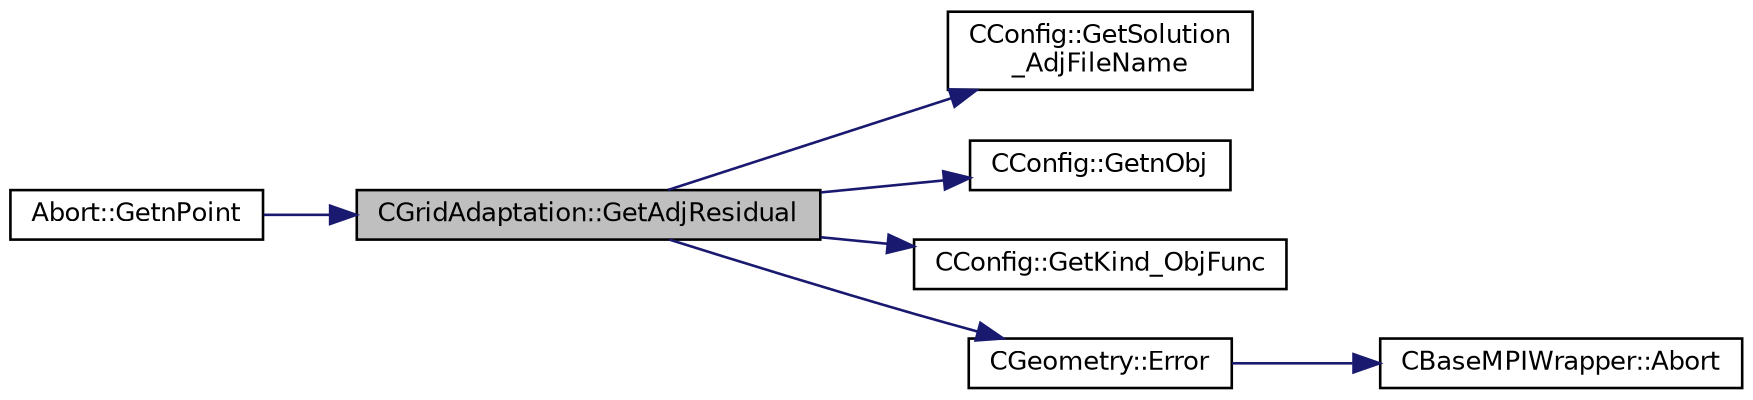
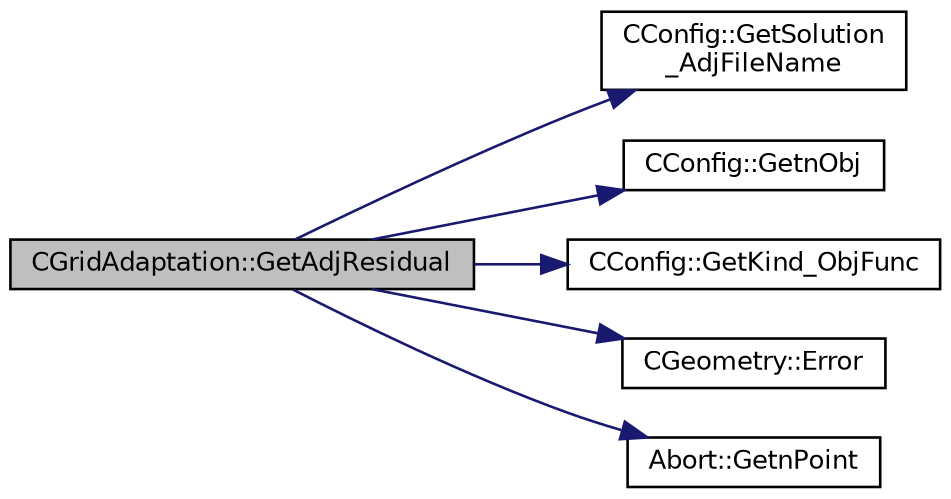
(297, 215) -> (454, 367)
(1561, 363) -> none
